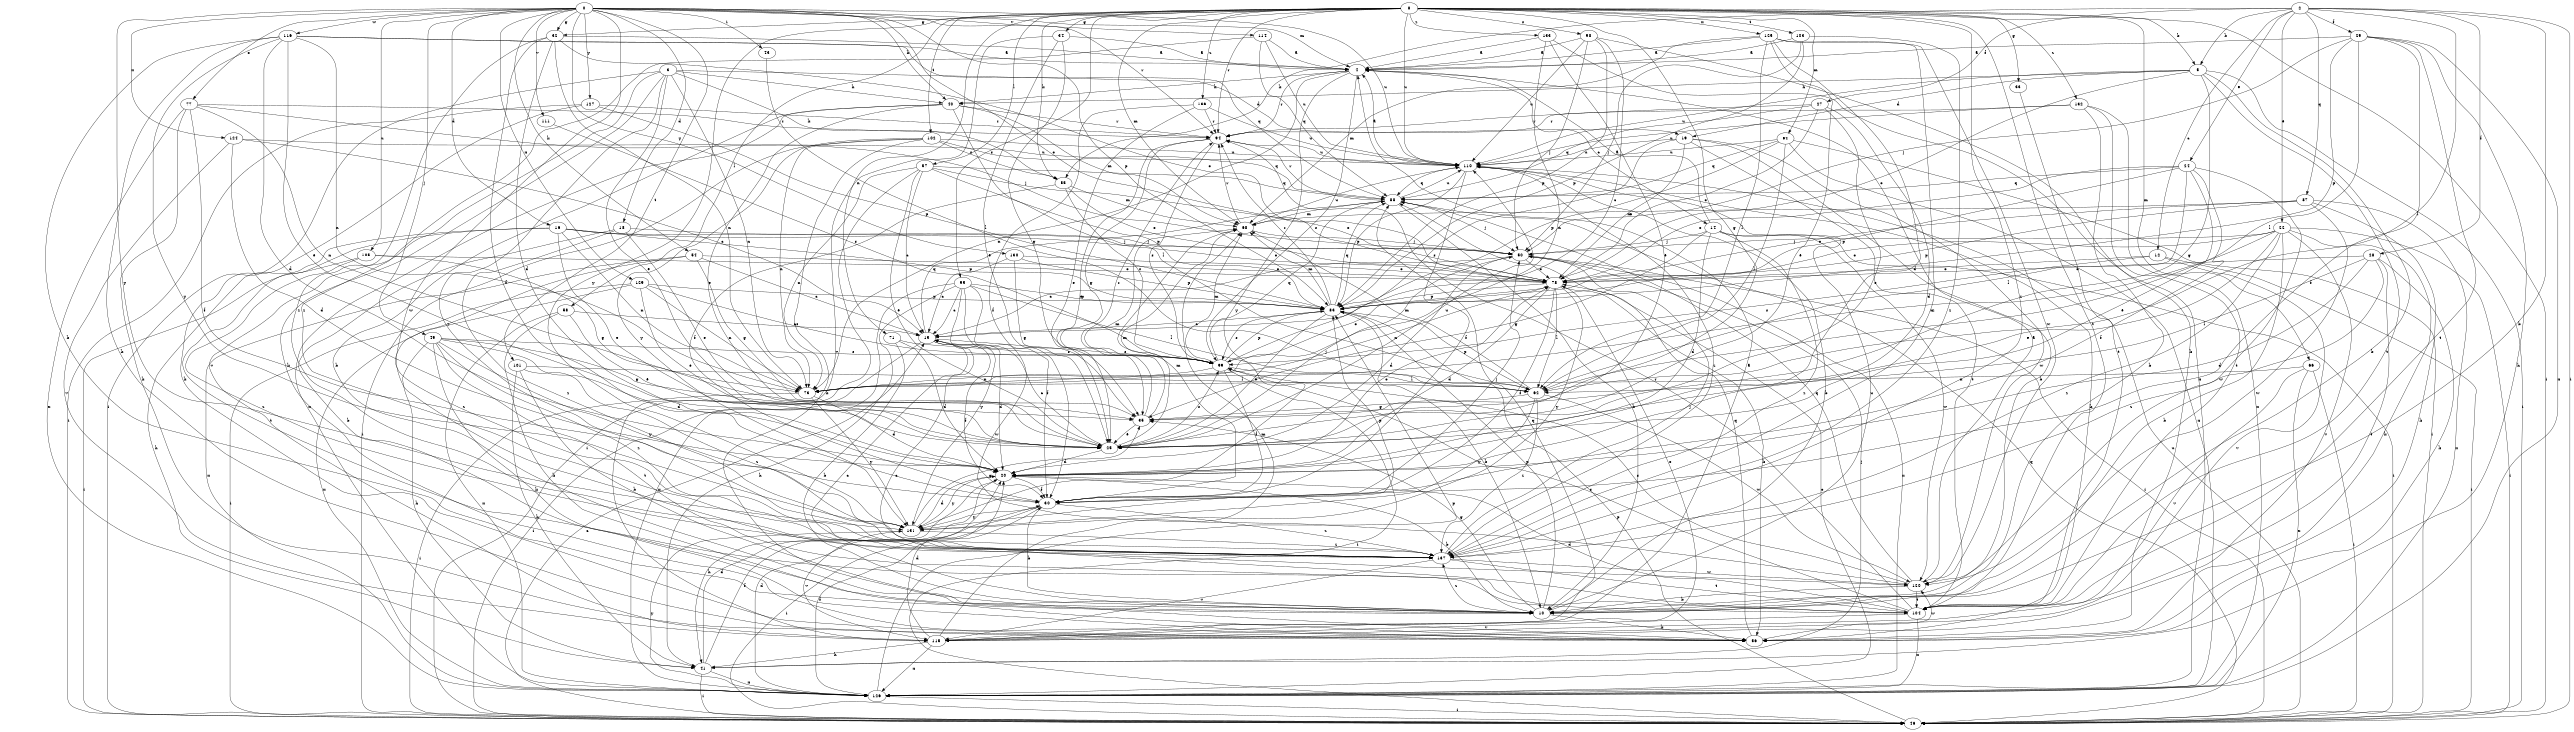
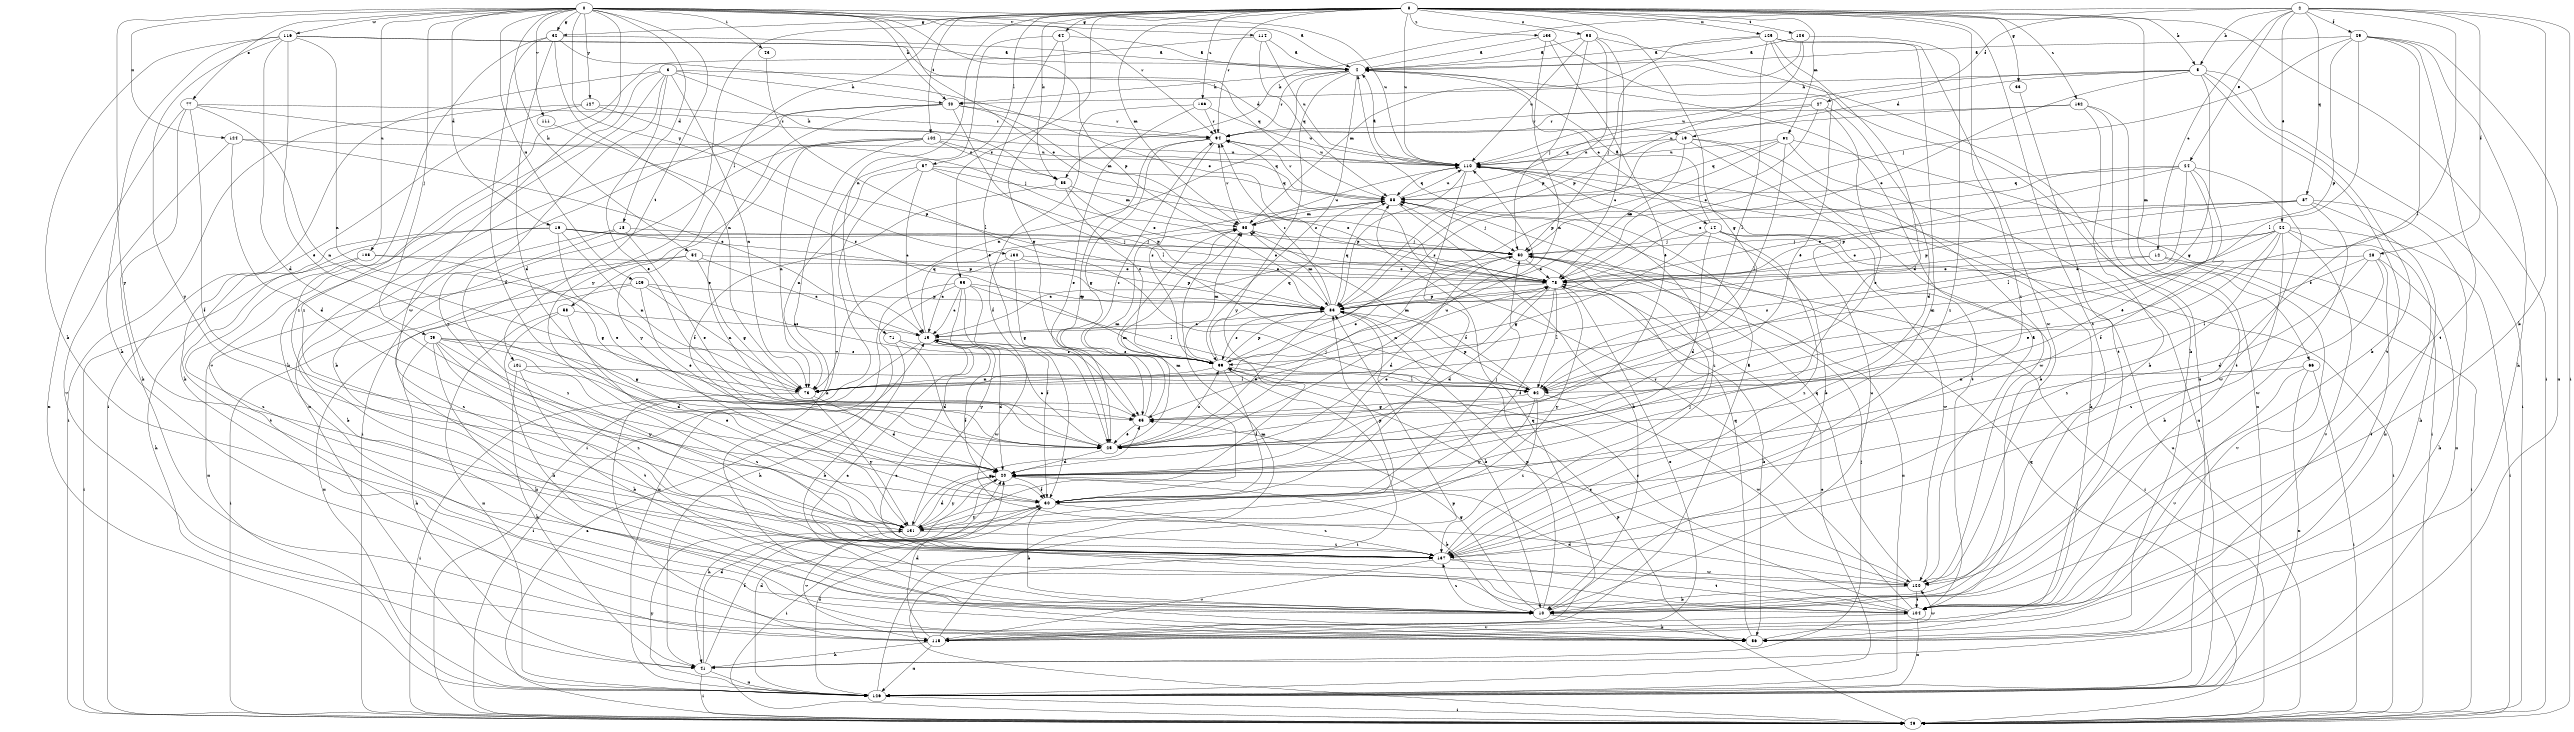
(1302, 36) -> (1302, 36)
(912, 338) -> none
(779, 406) -> (726, 426)
